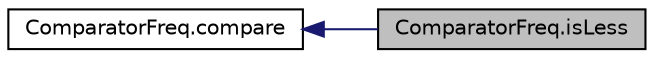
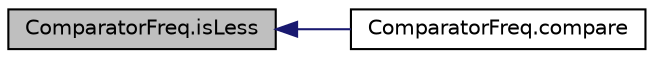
(351, 29) -> (324, 29)
